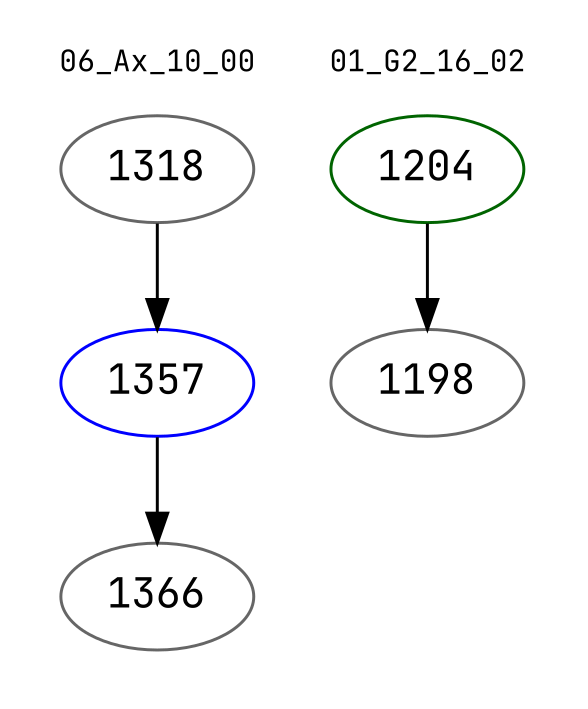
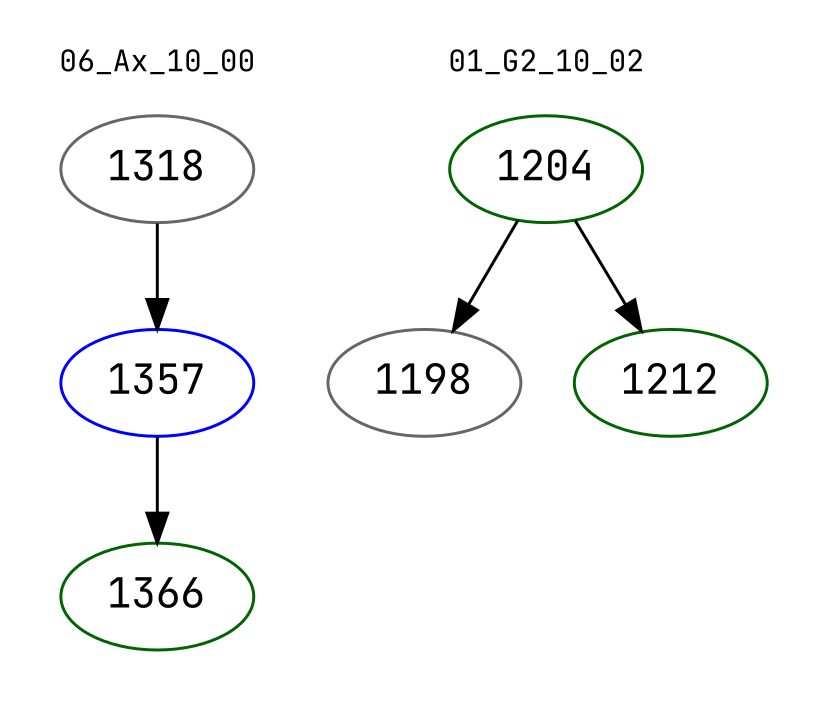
(429, 64) -> (548, 64)
none -> (671, 383)
(157, 597) -> (157, 597)
